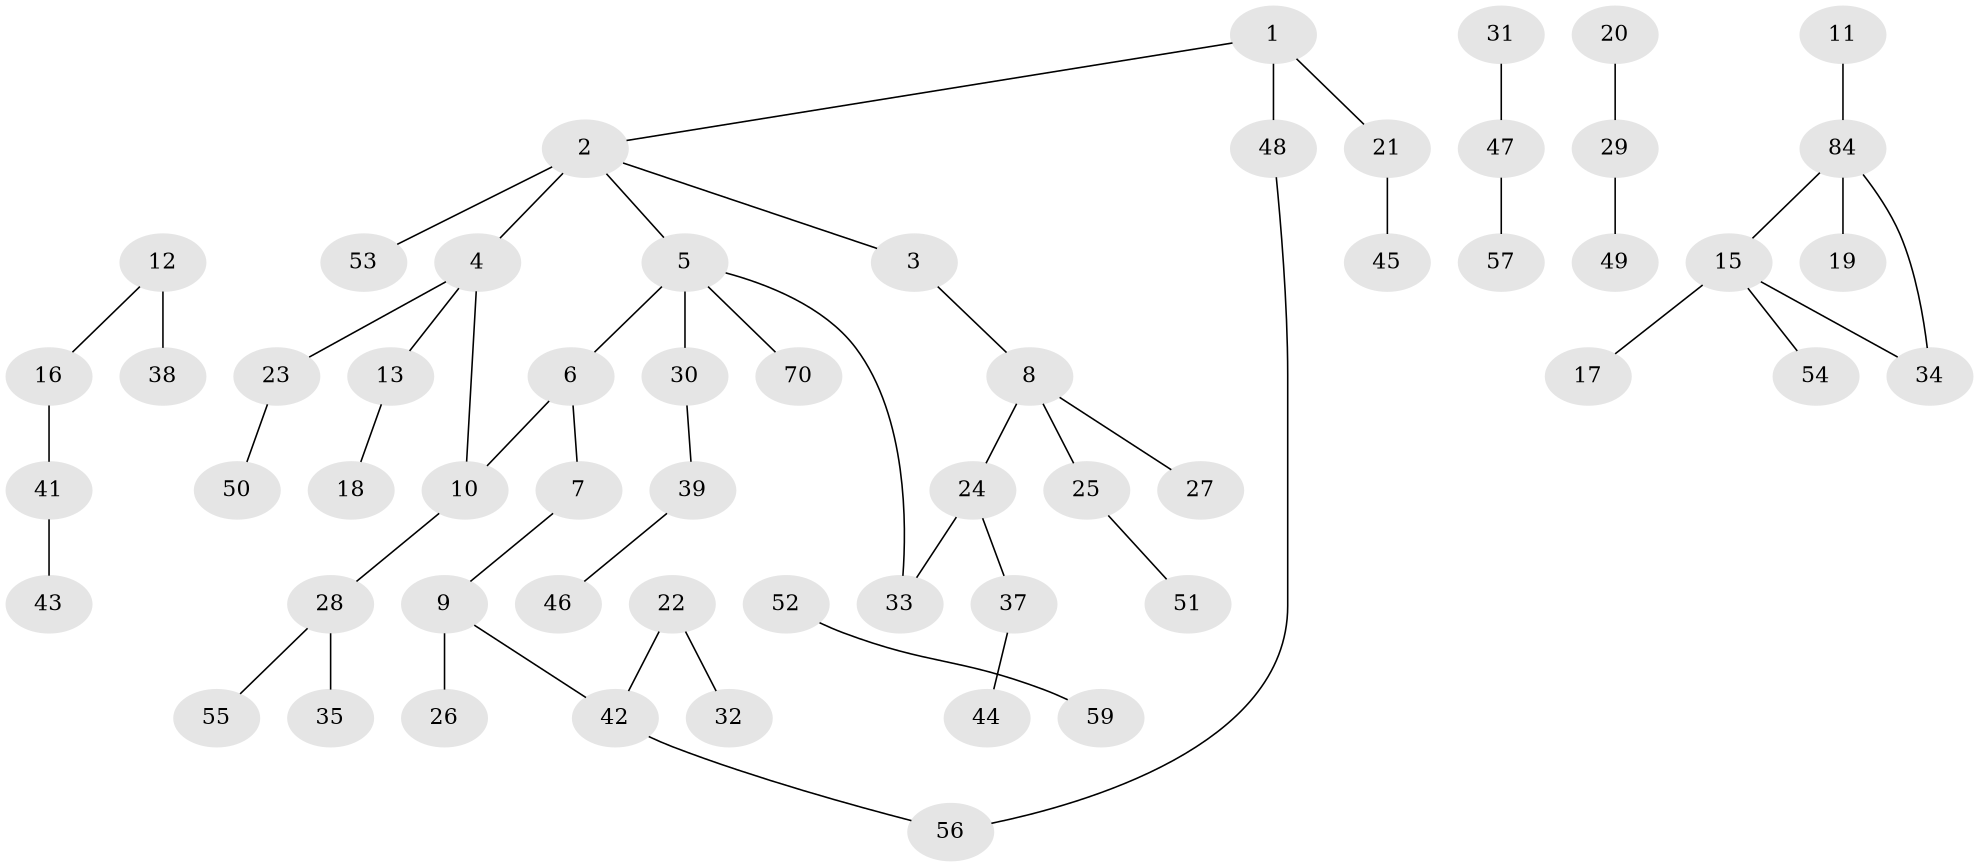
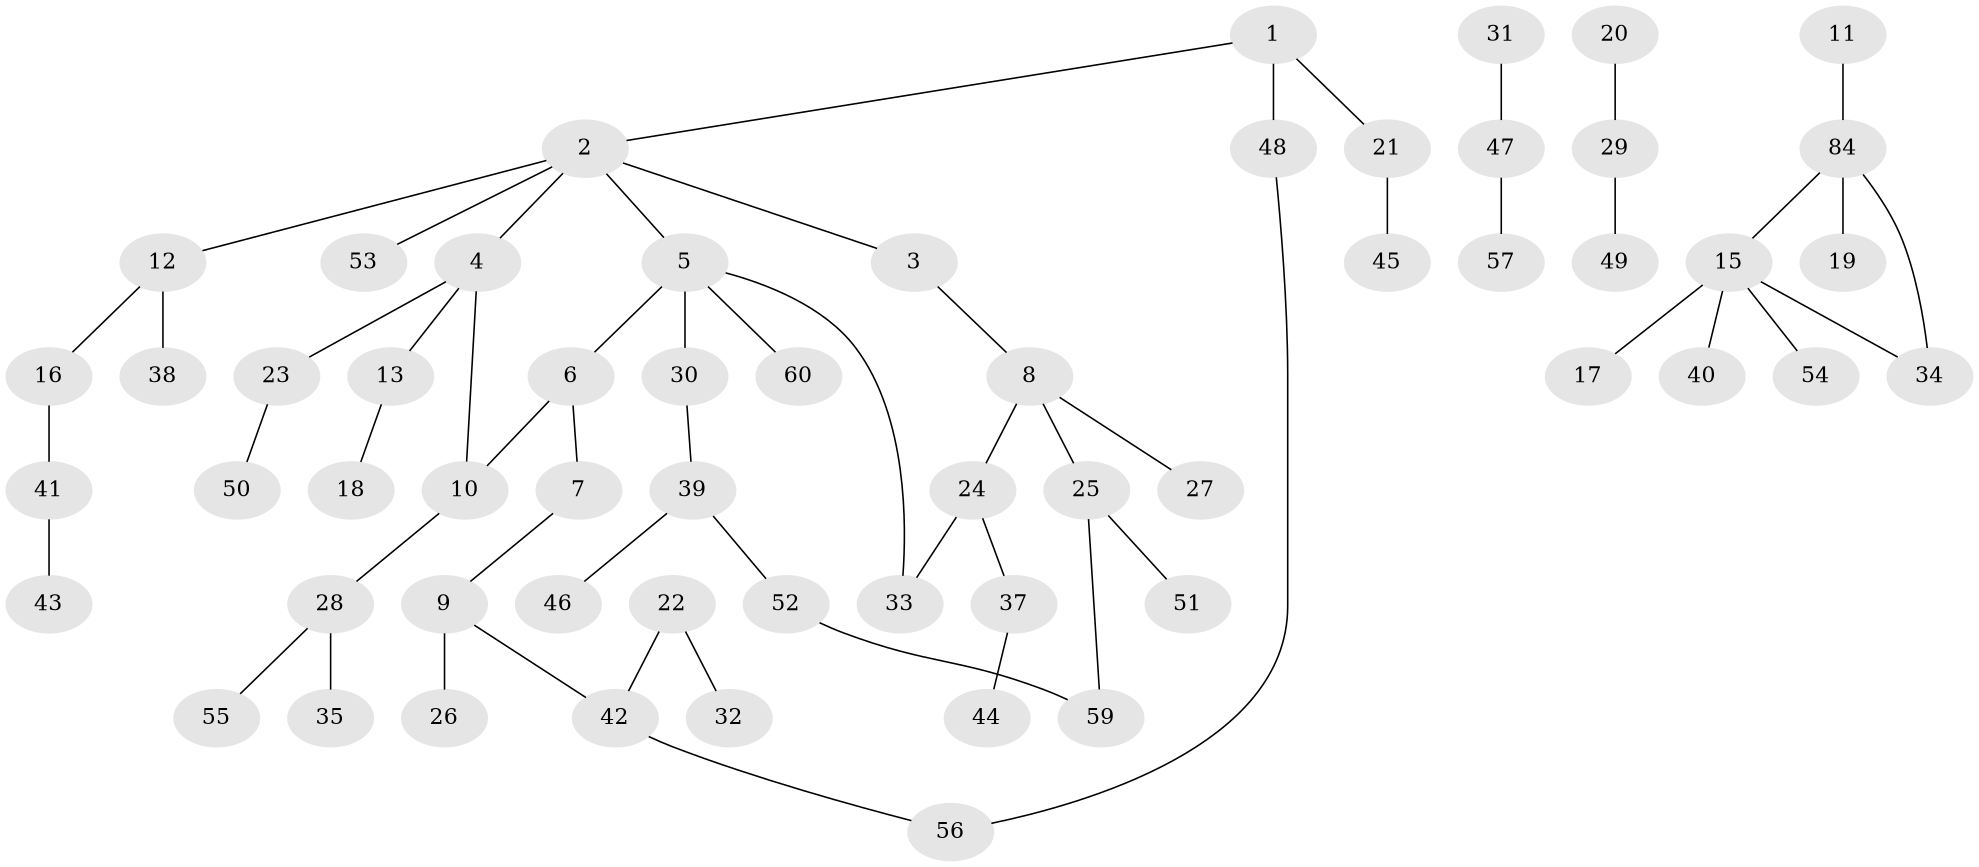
none -> (374, 206)
(799, 377) -> (799, 377)
none -> (1702, 377)
none -> (740, 547)
none -> (1094, 604)
